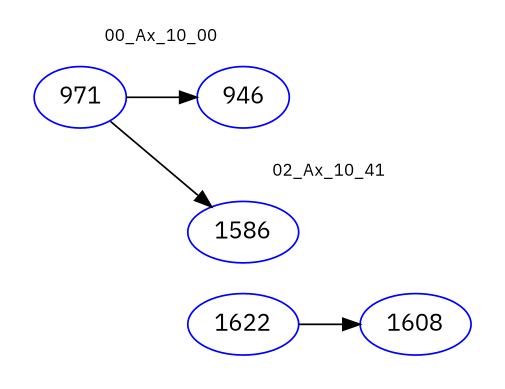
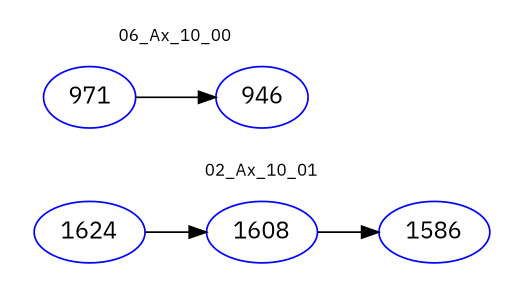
(162, 37) -> (176, 37)
(154, 158) -> (339, 232)
(329, 172) -> (262, 172)
(243, 324) -> (90, 232)
